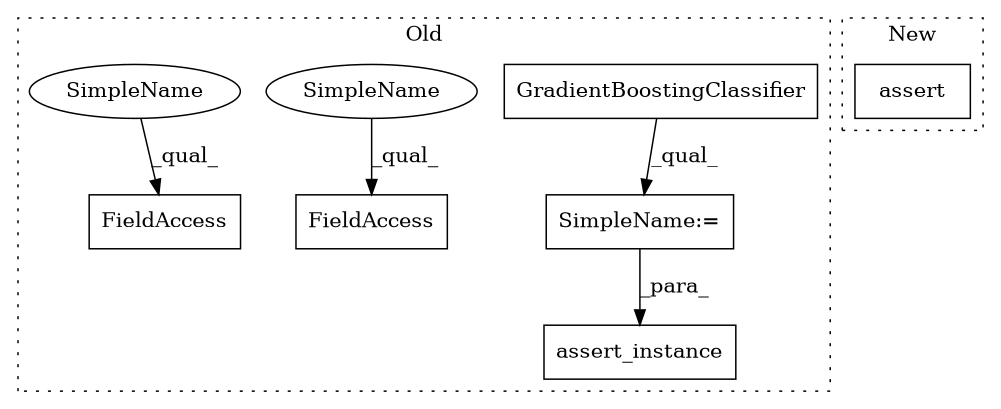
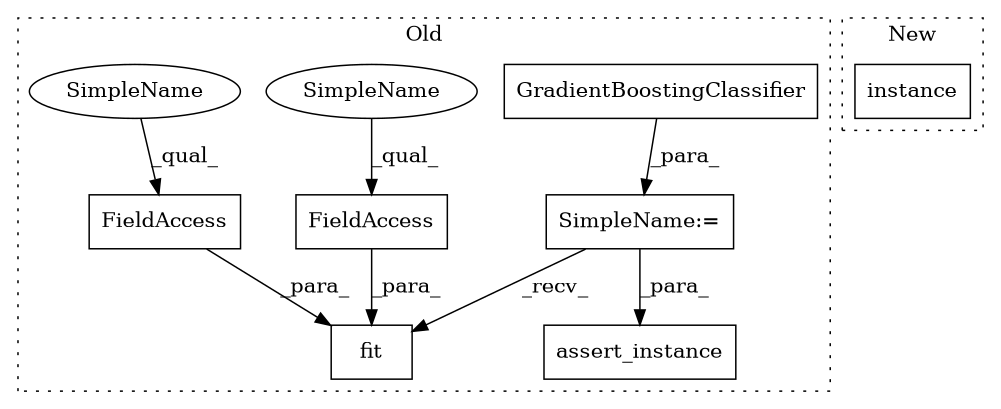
(913, 91) -> (913, 91)
(685, 157) -> (685, 157)
none -> (372, 352)
